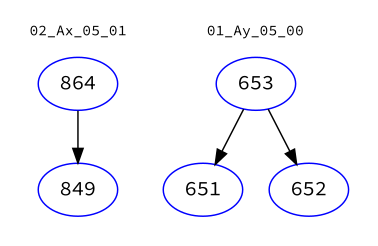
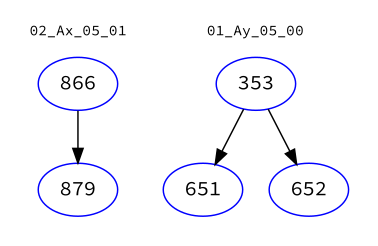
(78, 84) -> (78, 84)
(256, 84) -> (256, 84)
(78, 190) -> (78, 190)
